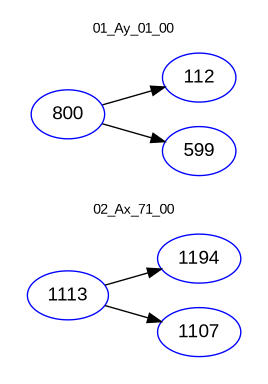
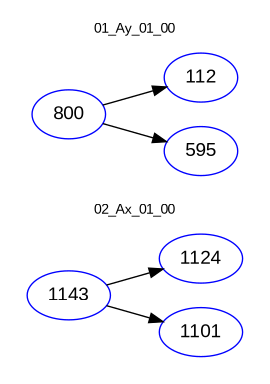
(199, 151) -> (201, 151)
(134, 210) -> (135, 210)
(199, 259) -> (201, 259)
(68, 295) -> (69, 295)
(199, 332) -> (201, 332)
